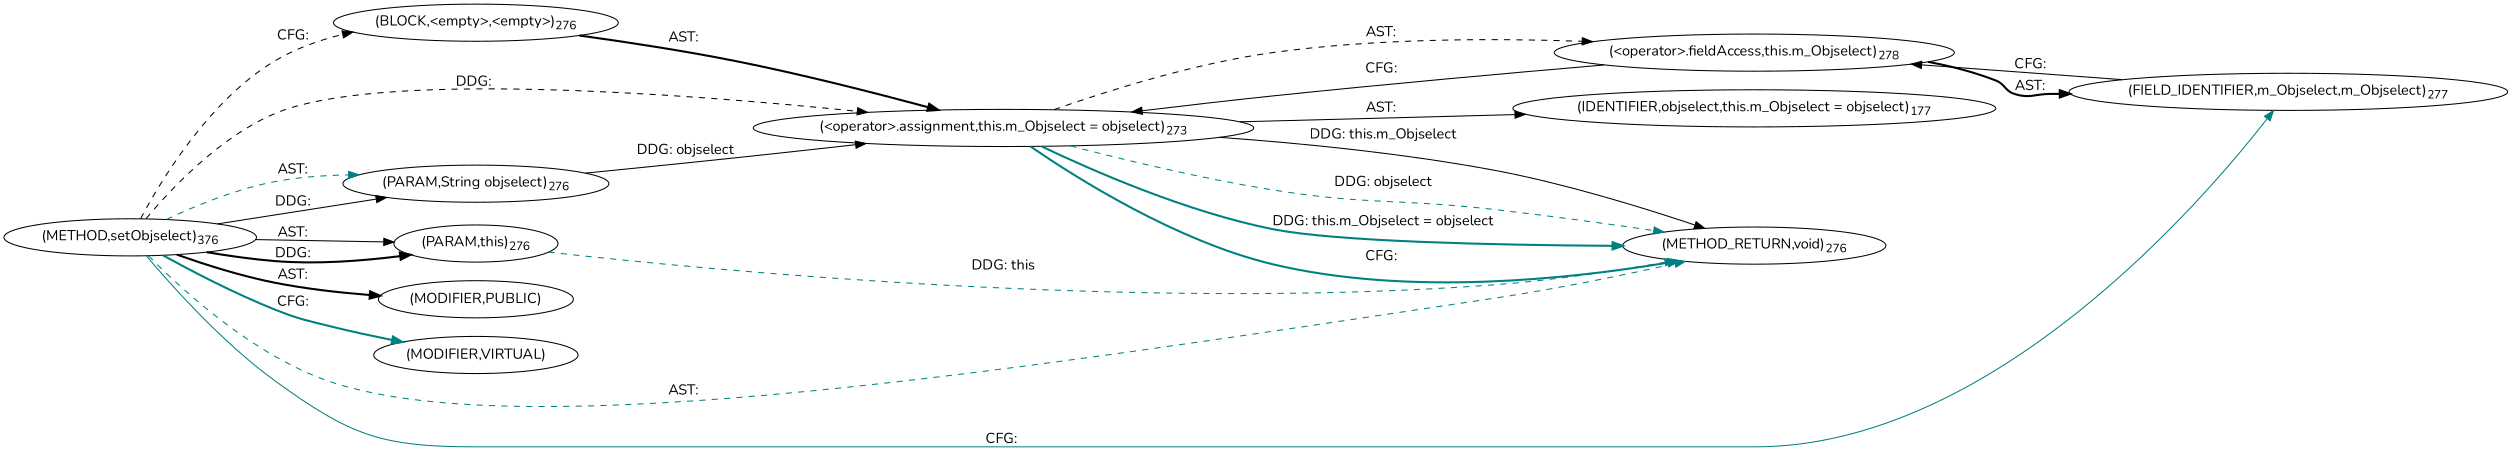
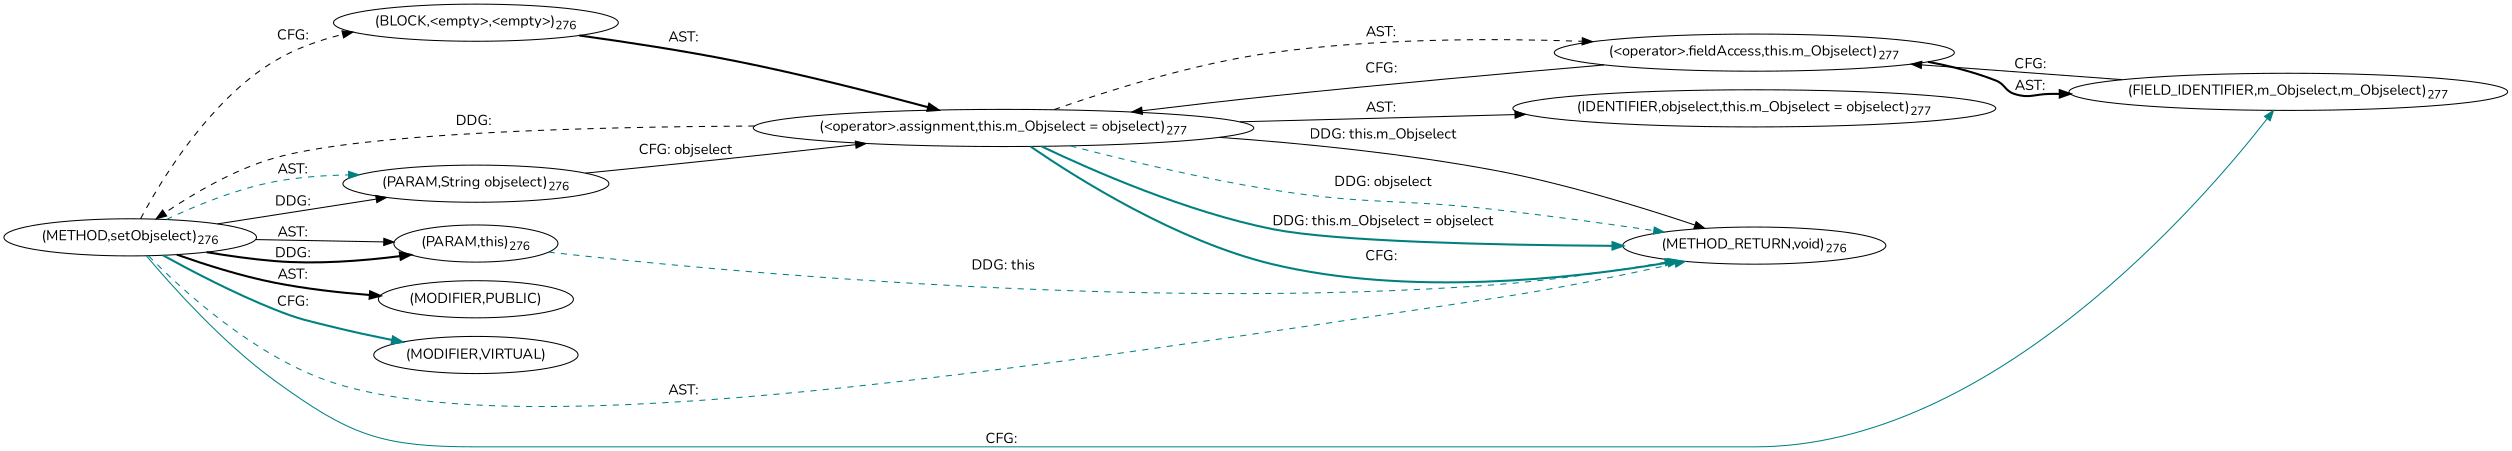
(1889, 51) -> (1889, 51)
(481, 89) -> (452, 135)
(1921, 107) -> (1921, 107)
(1177, 126) -> (1177, 126)
(686, 150) -> (686, 150)
(208, 236) -> (208, 236)
